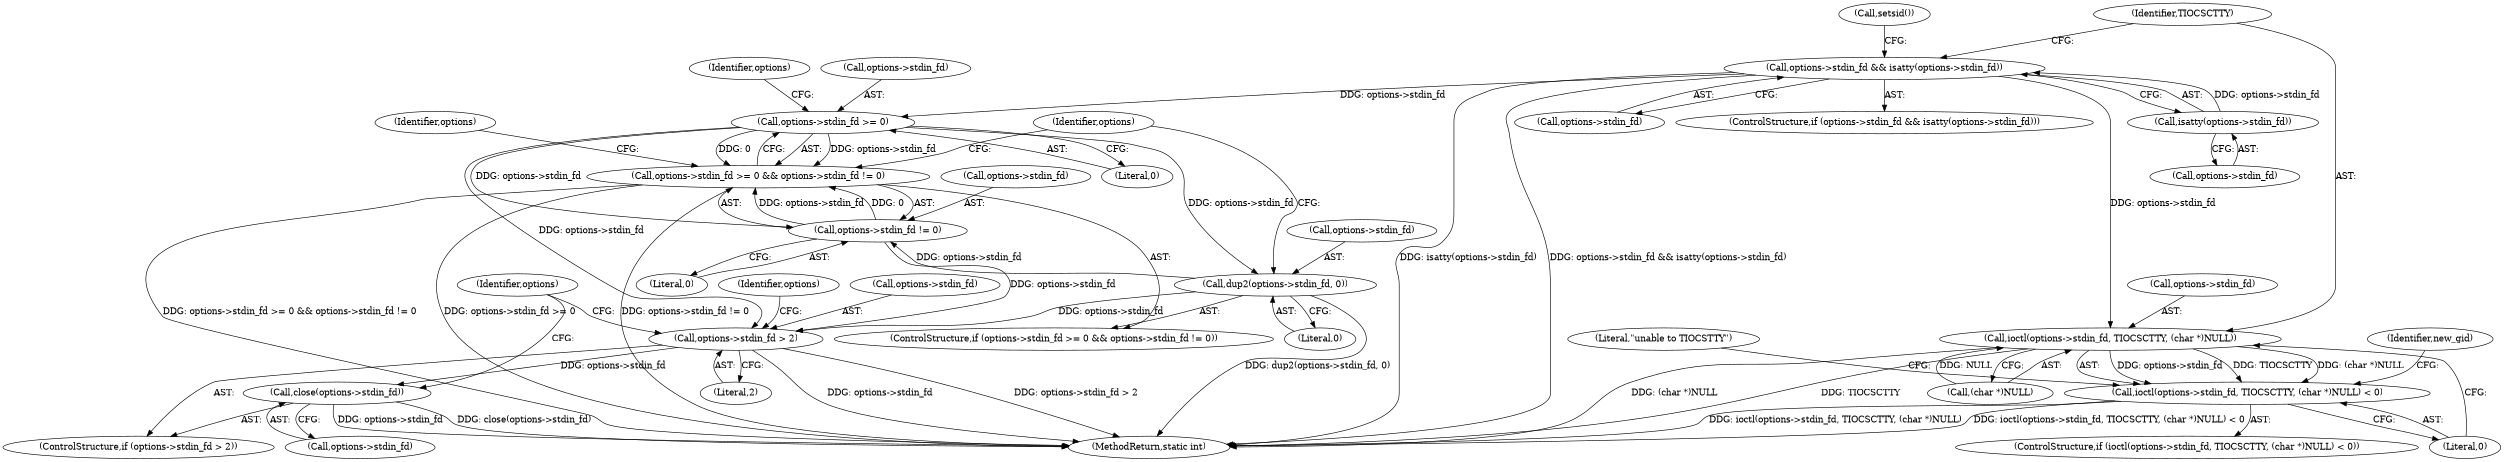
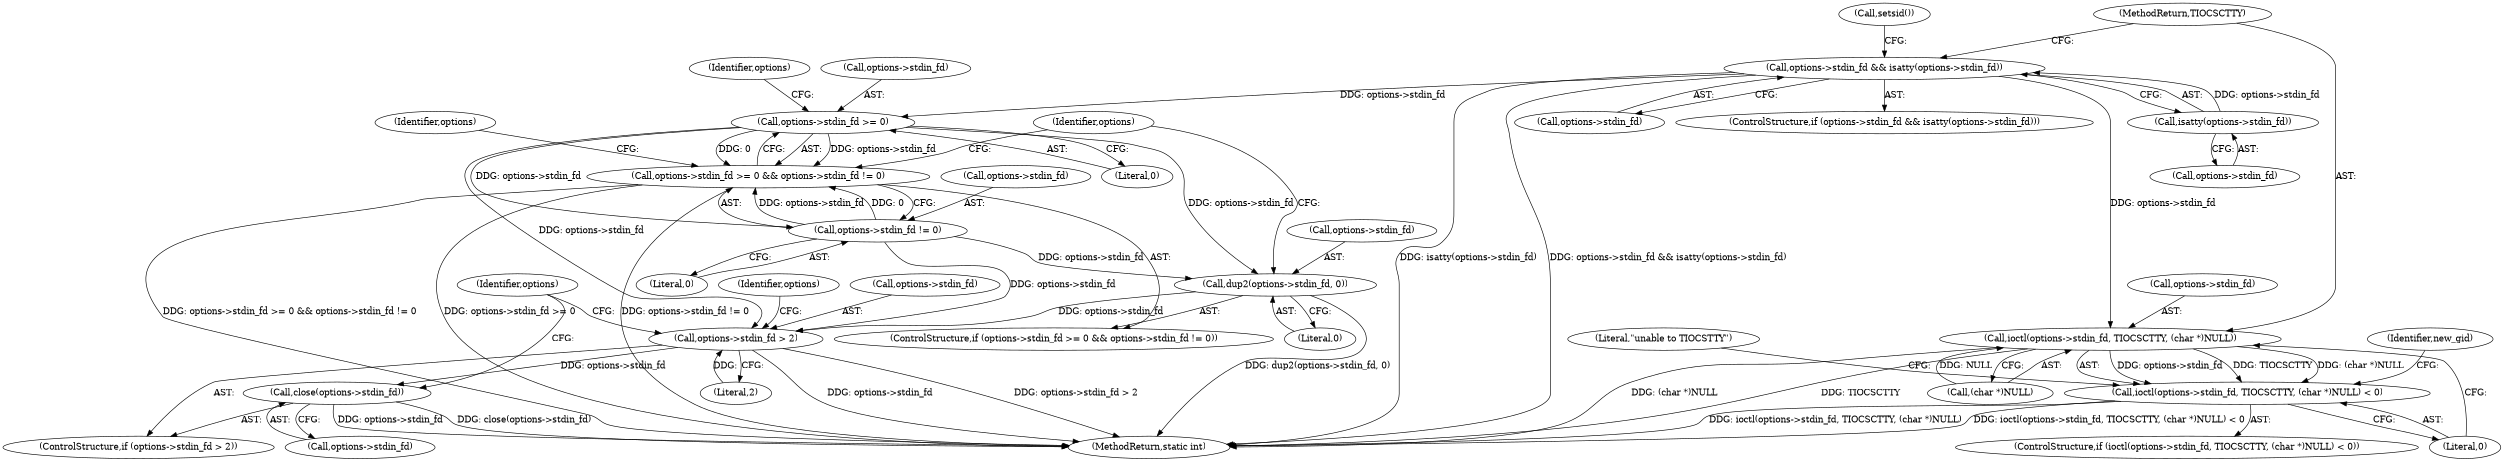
(2183, 14) -> (2183, 14)
(926, 204) -> (926, 204)
(1042, 273) -> (1068, 268)
(727, 366) -> (727, 366)
